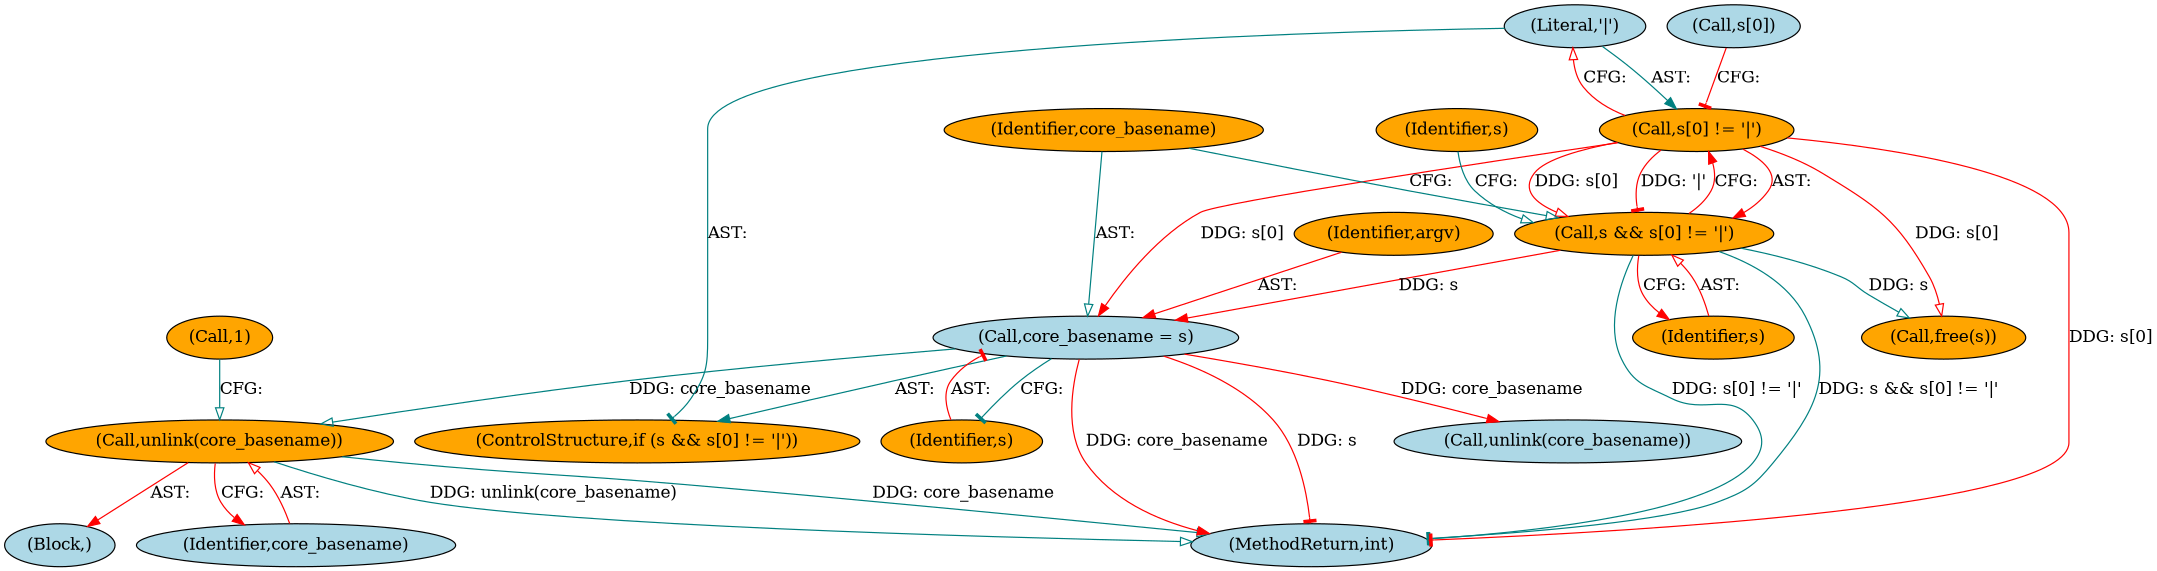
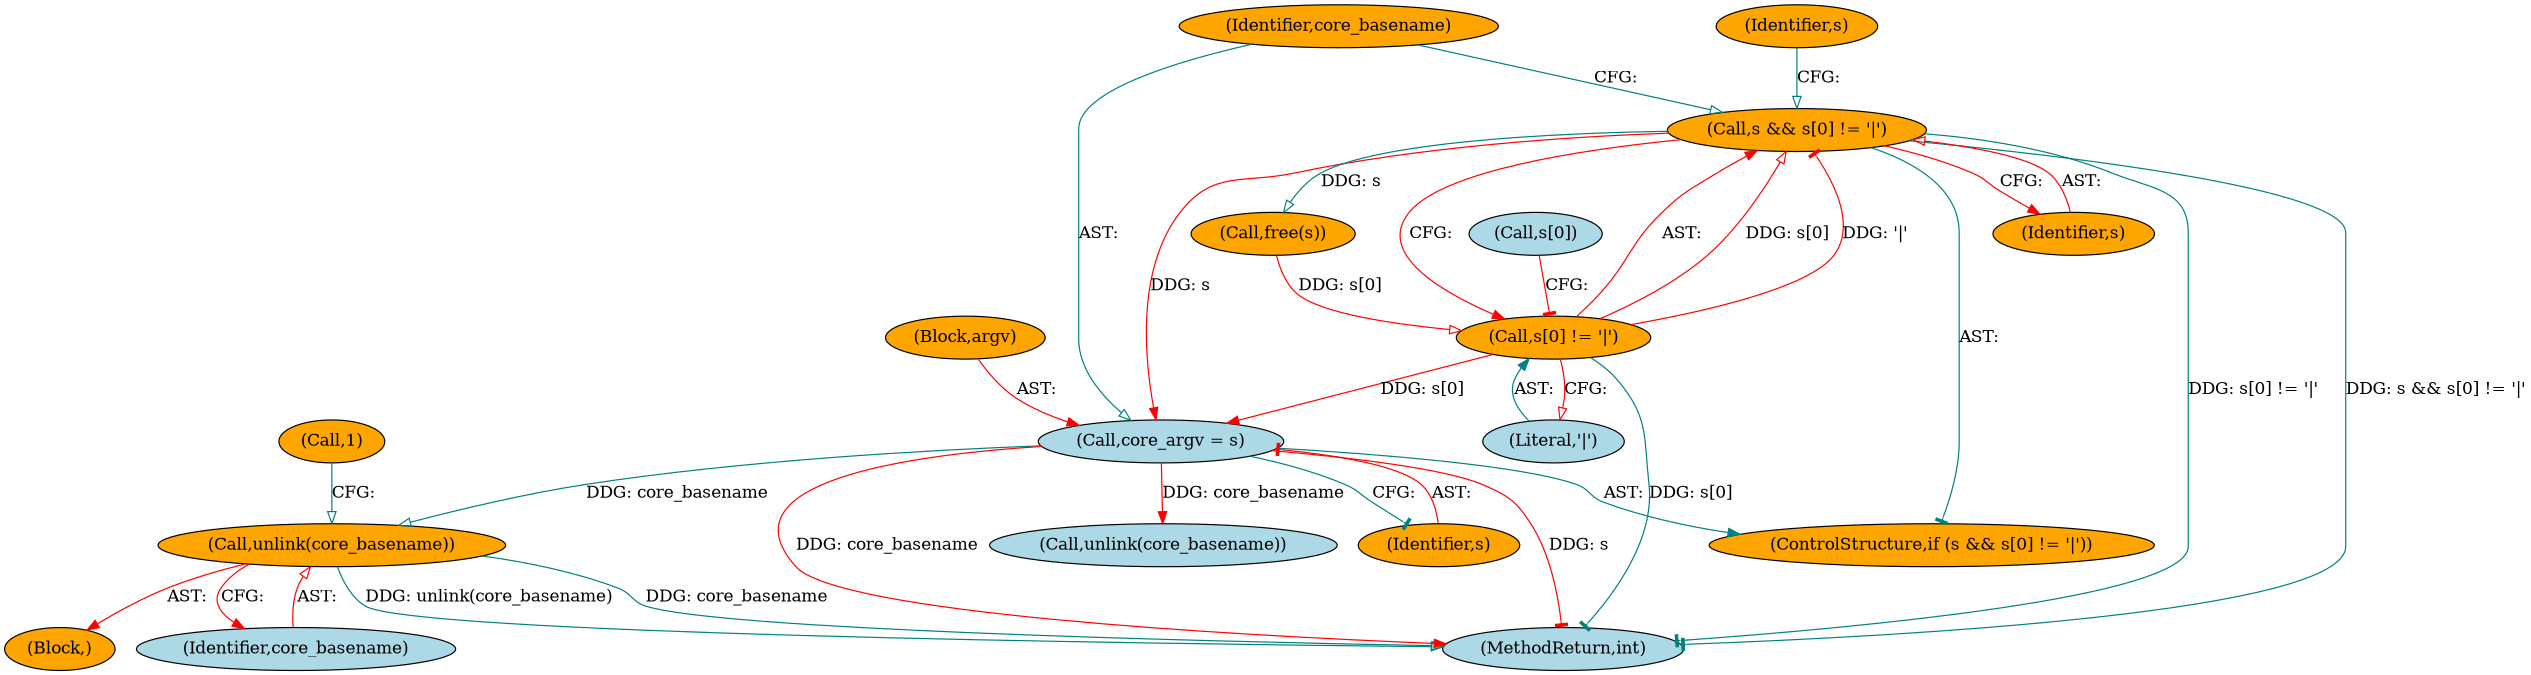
(950, 58) -> (1959, 311)
(1870, 204) -> (1350, 314)
(1394, 234) -> (965, 338)
(1086, 338) -> (1161, 441)
(2016, 477) -> (1649, 489)
(60, 545) -> (60, 649)
